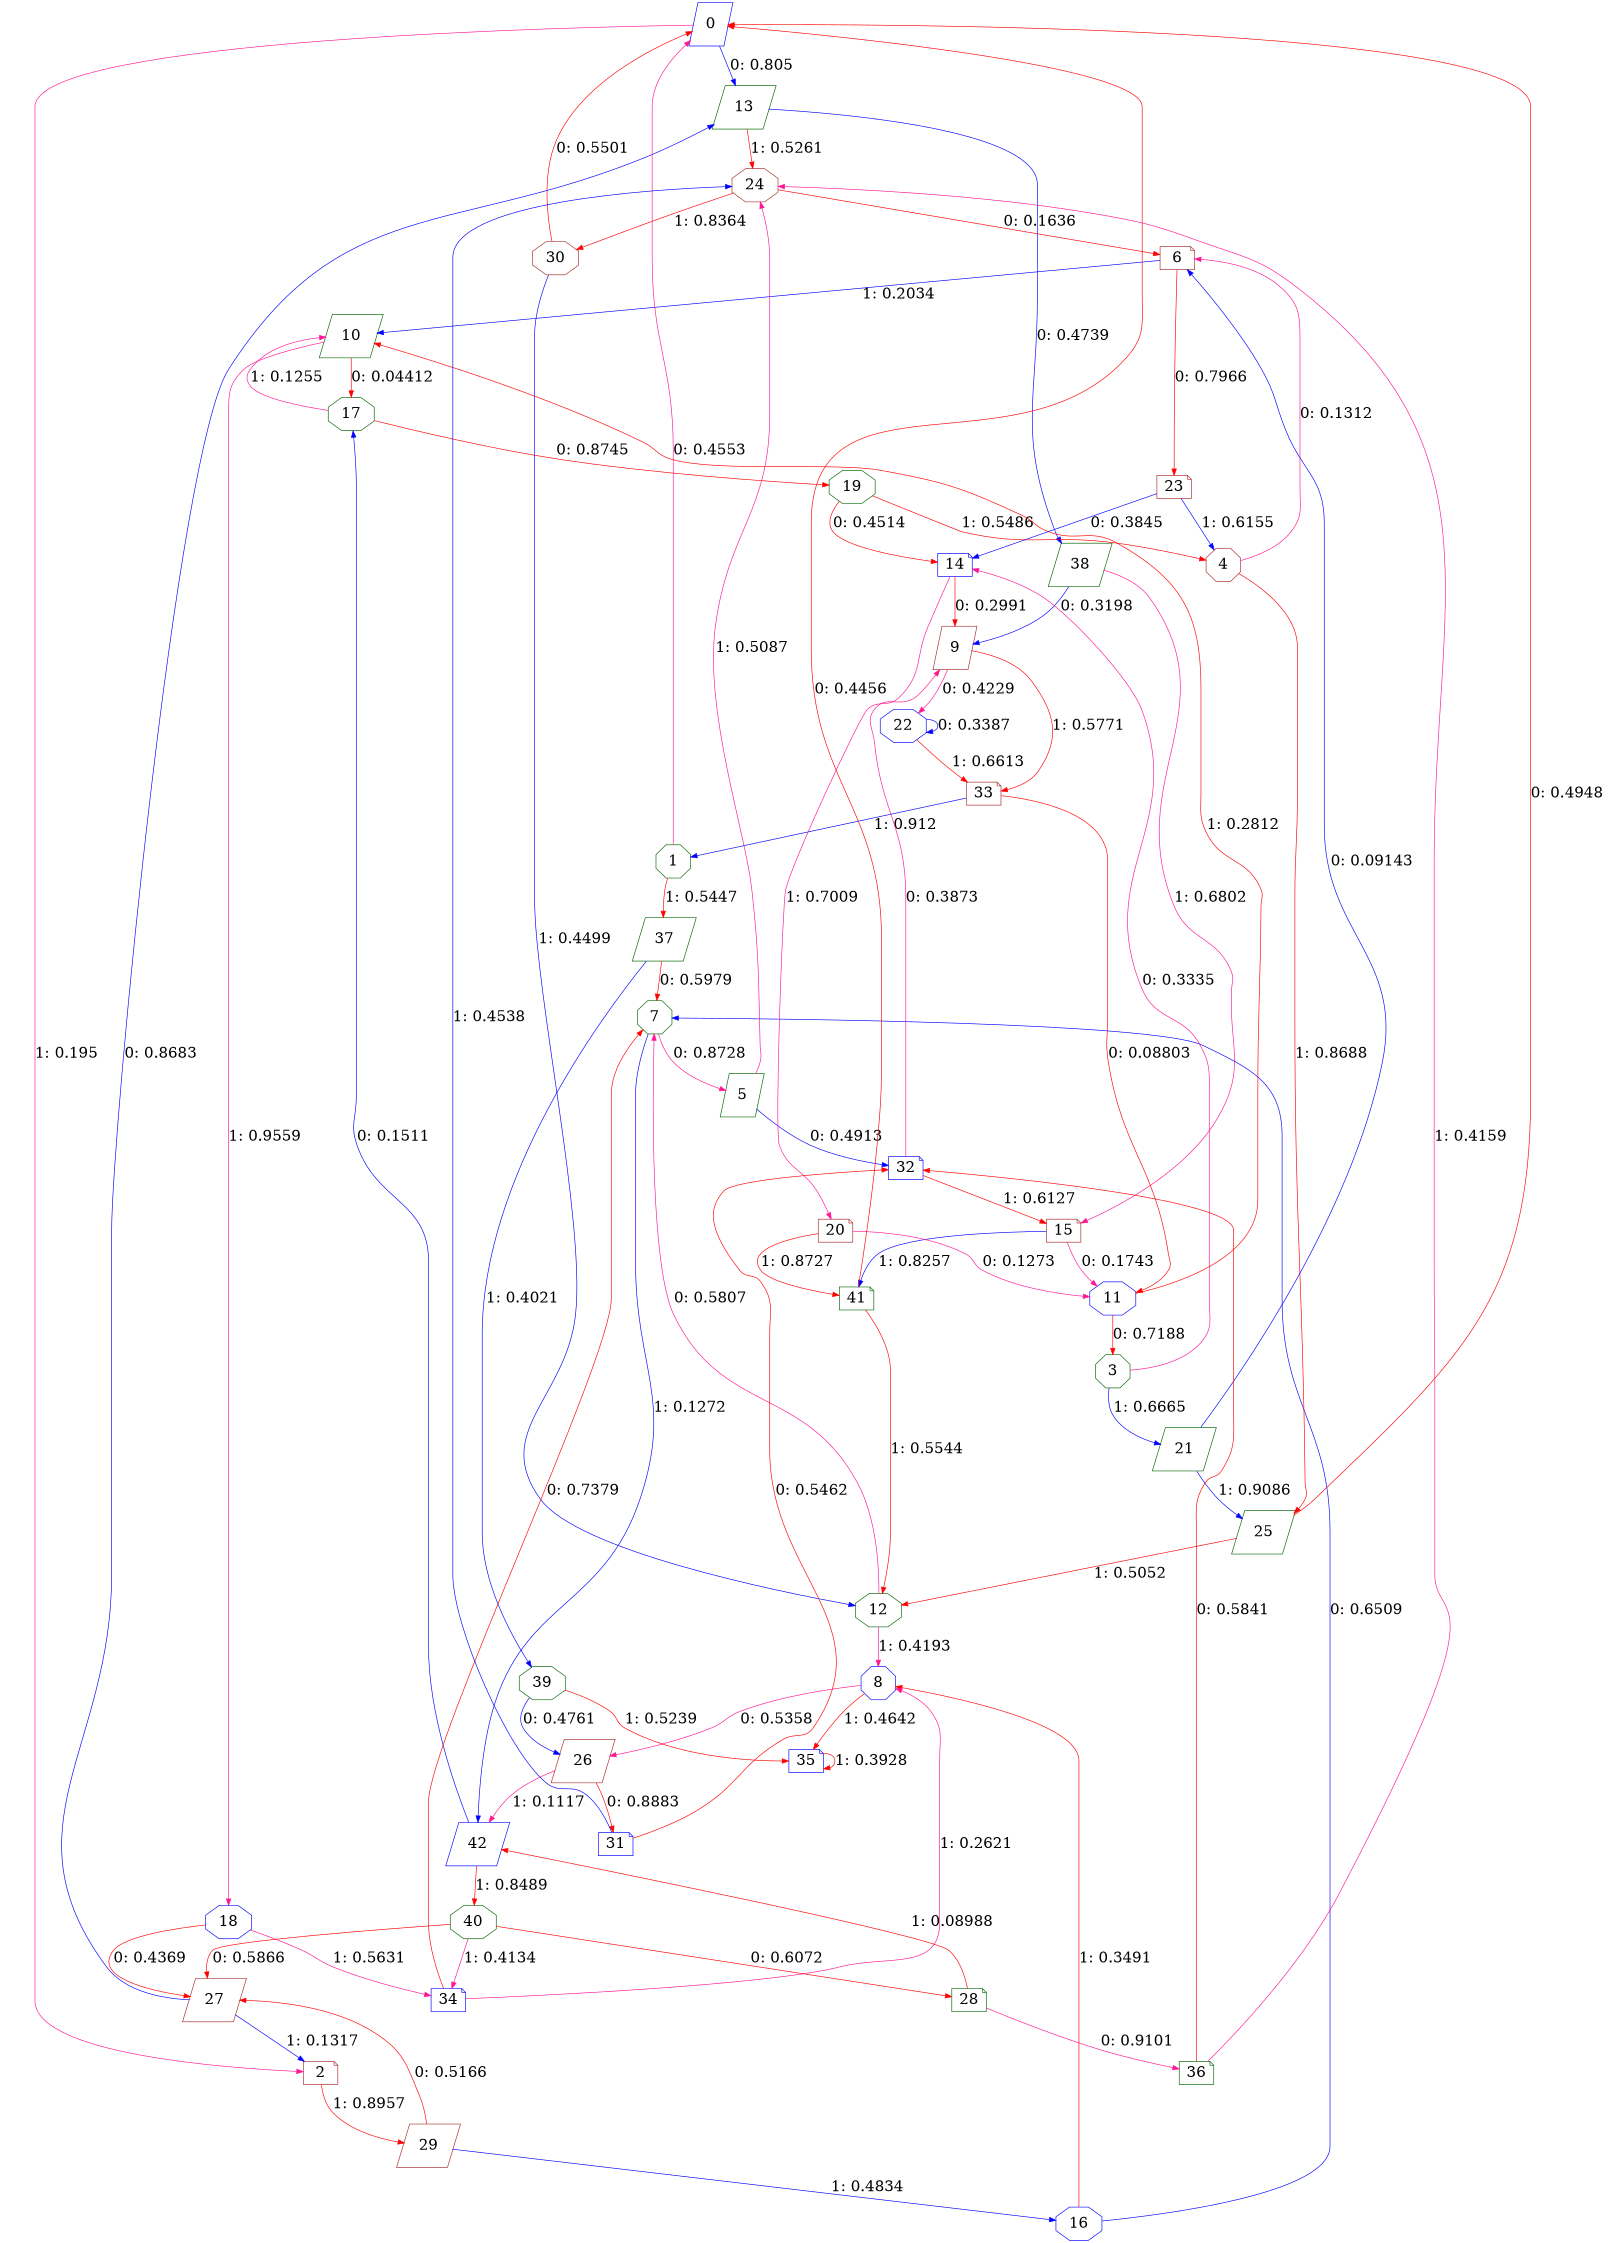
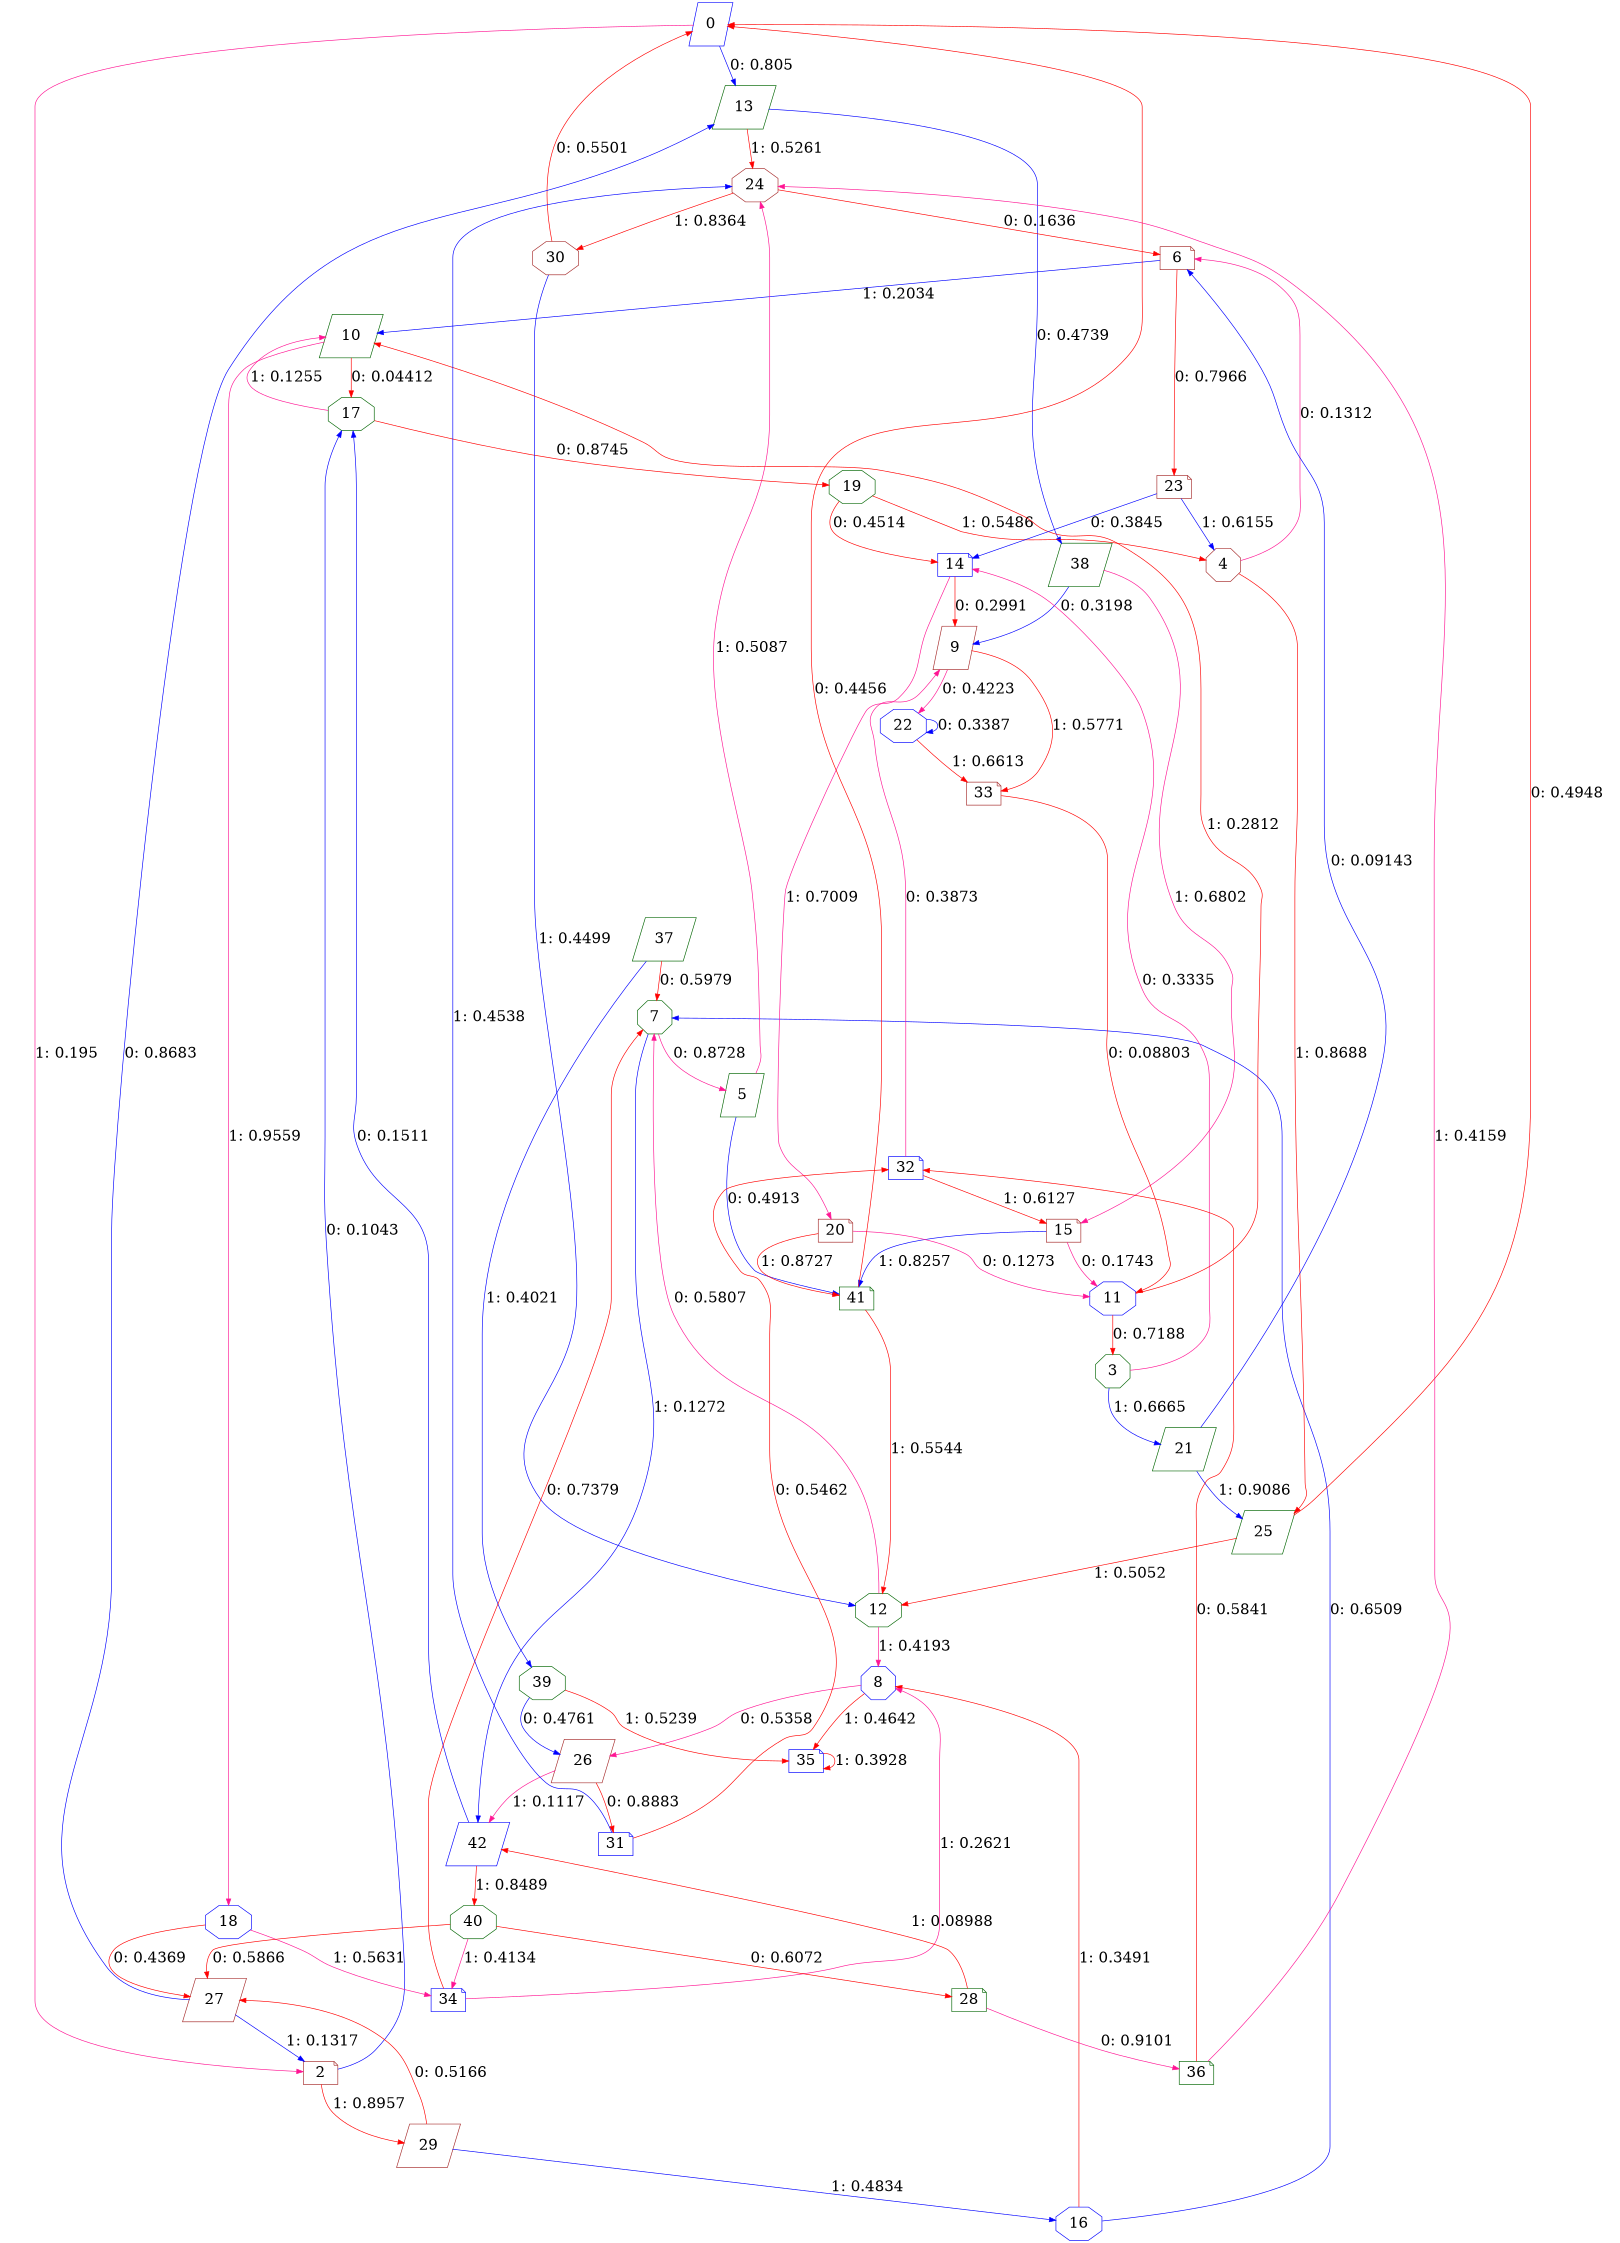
(986, 689) -> (986, 689)
(673, 861) -> none
(815, 1147) -> (734, 1237)
none -> (328, 1270)
